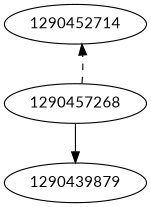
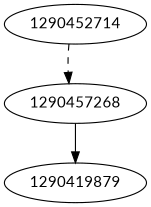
(83, 69) -> (68, 58)
(75, 183) -> (75, 183)
